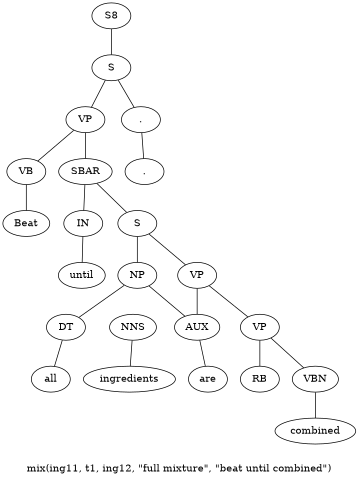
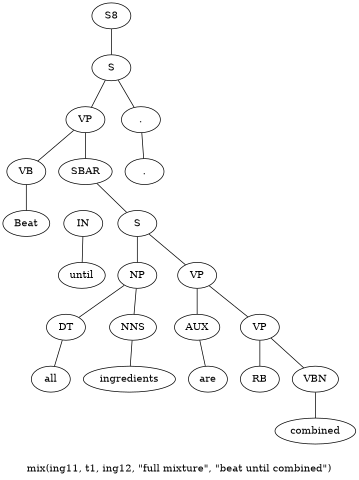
(84, 198) -> none
(167, 301) -> (135, 301)
